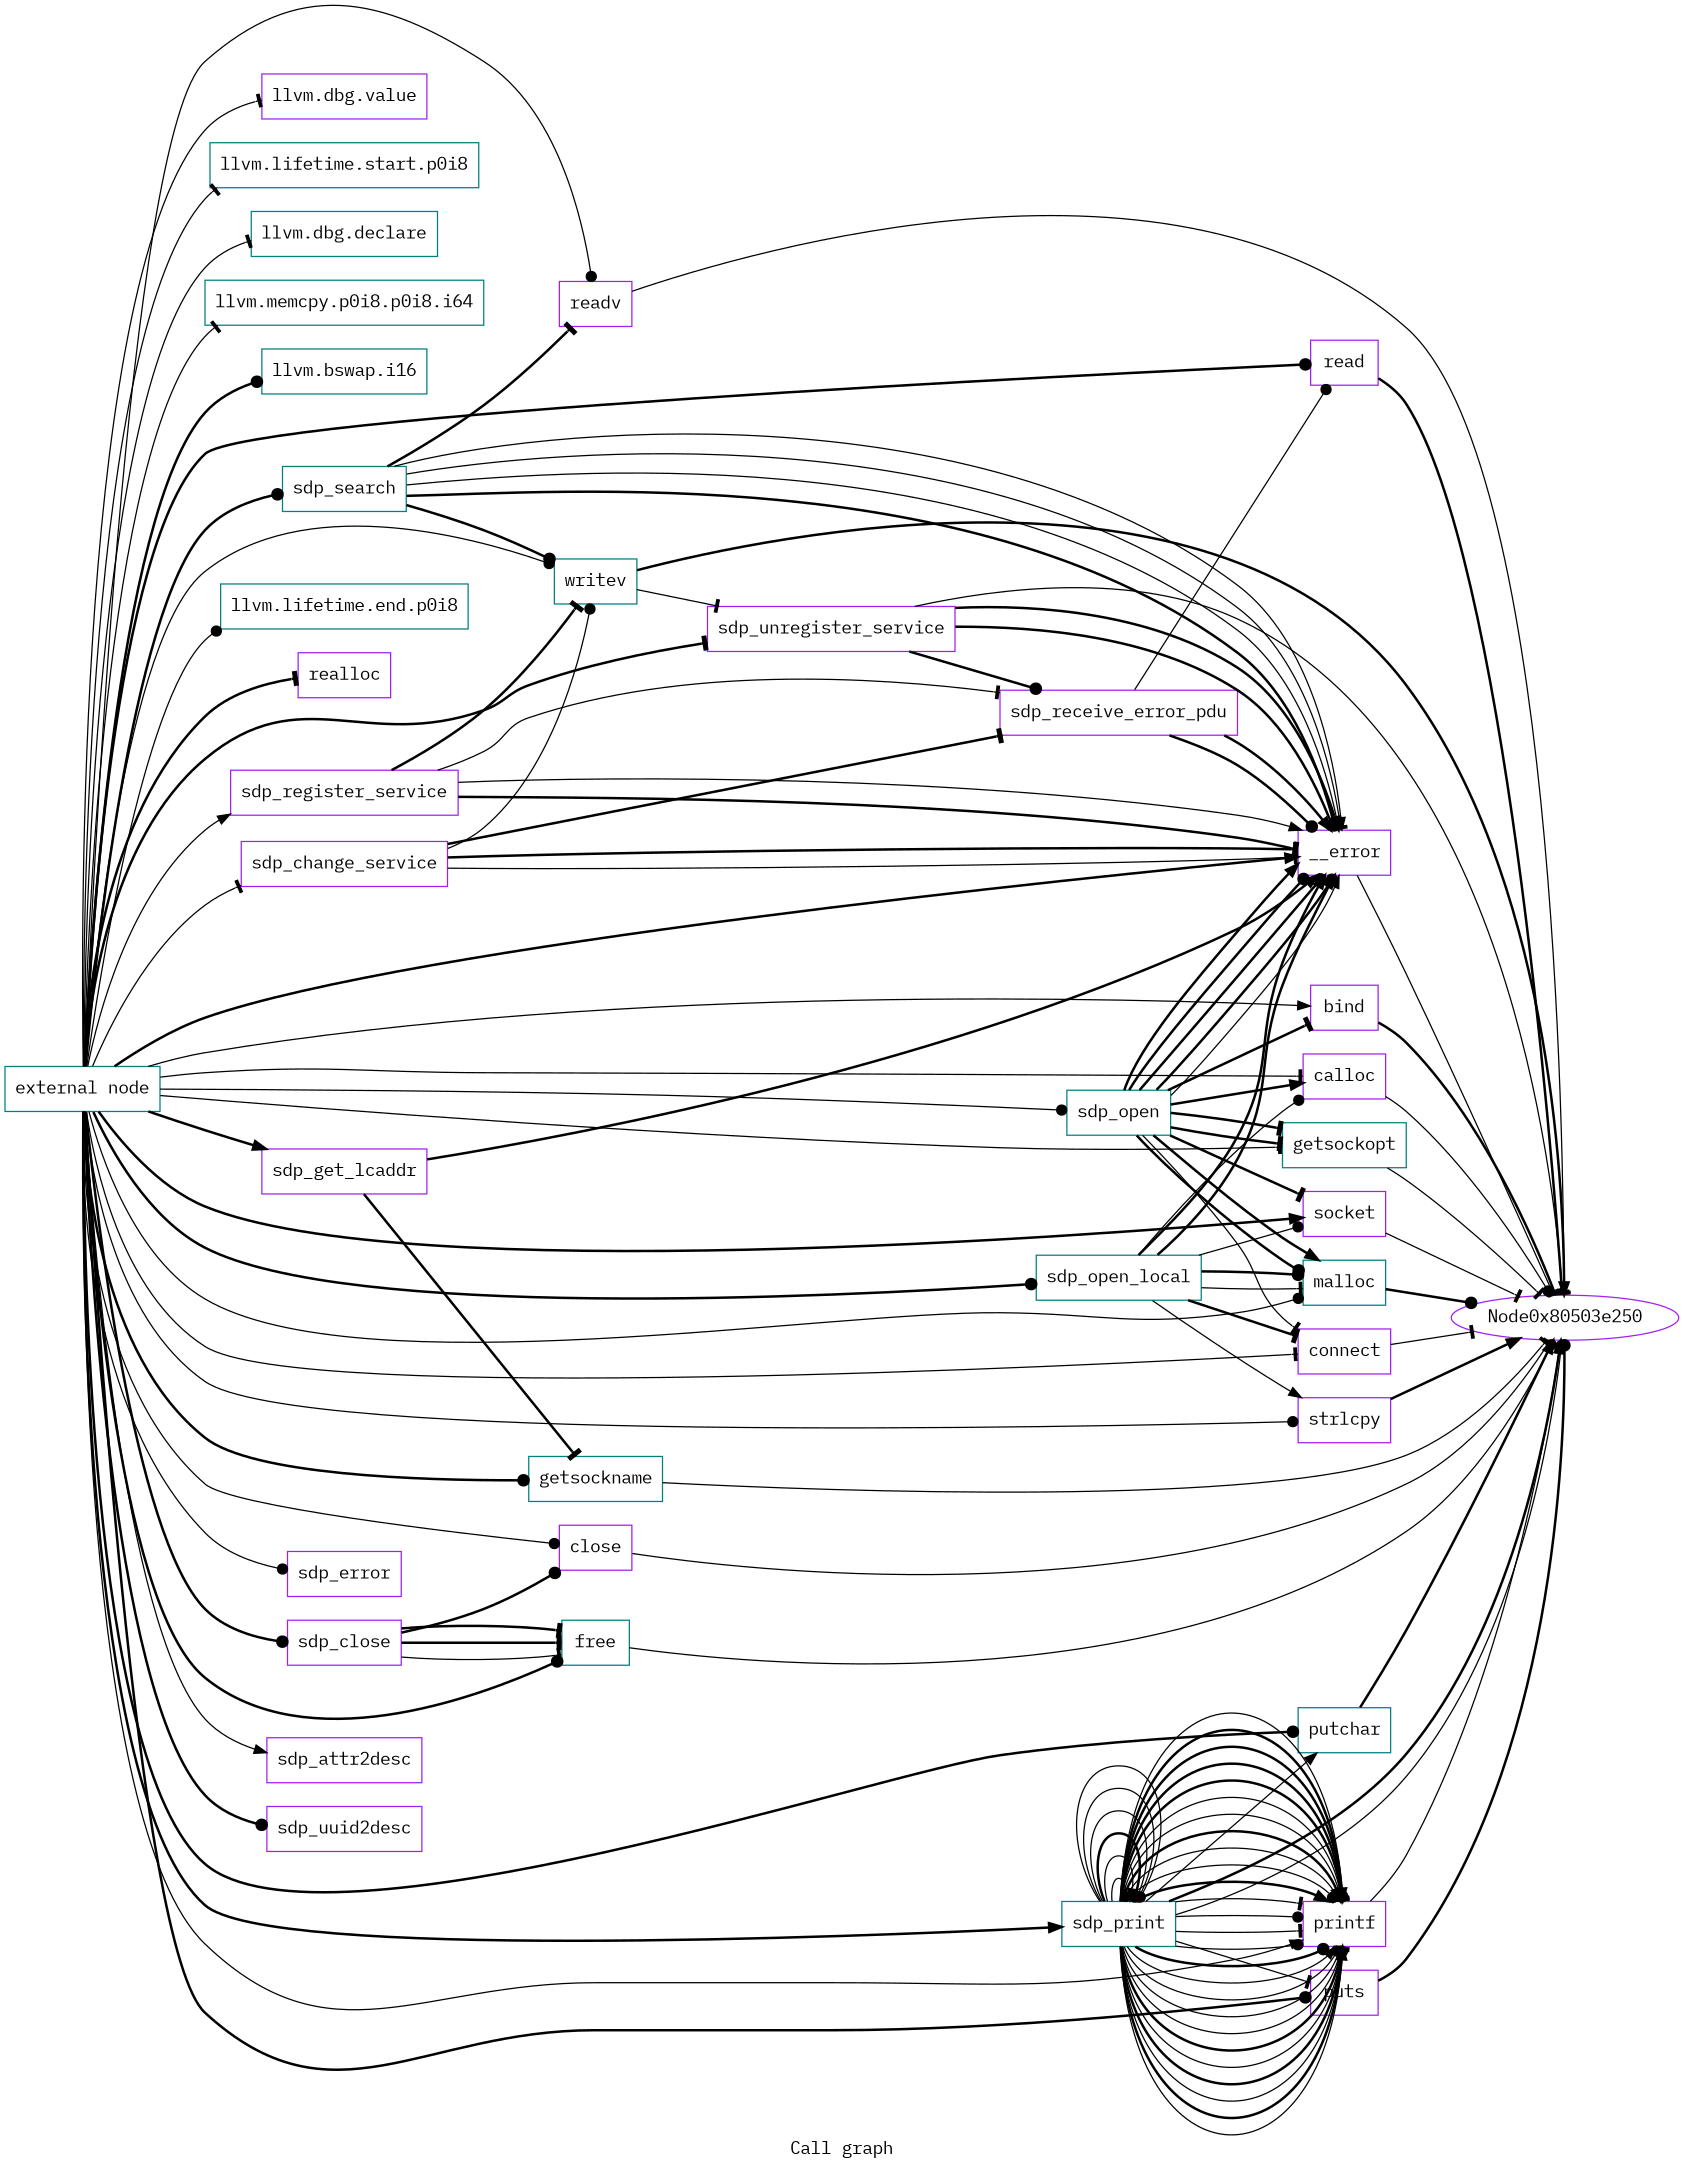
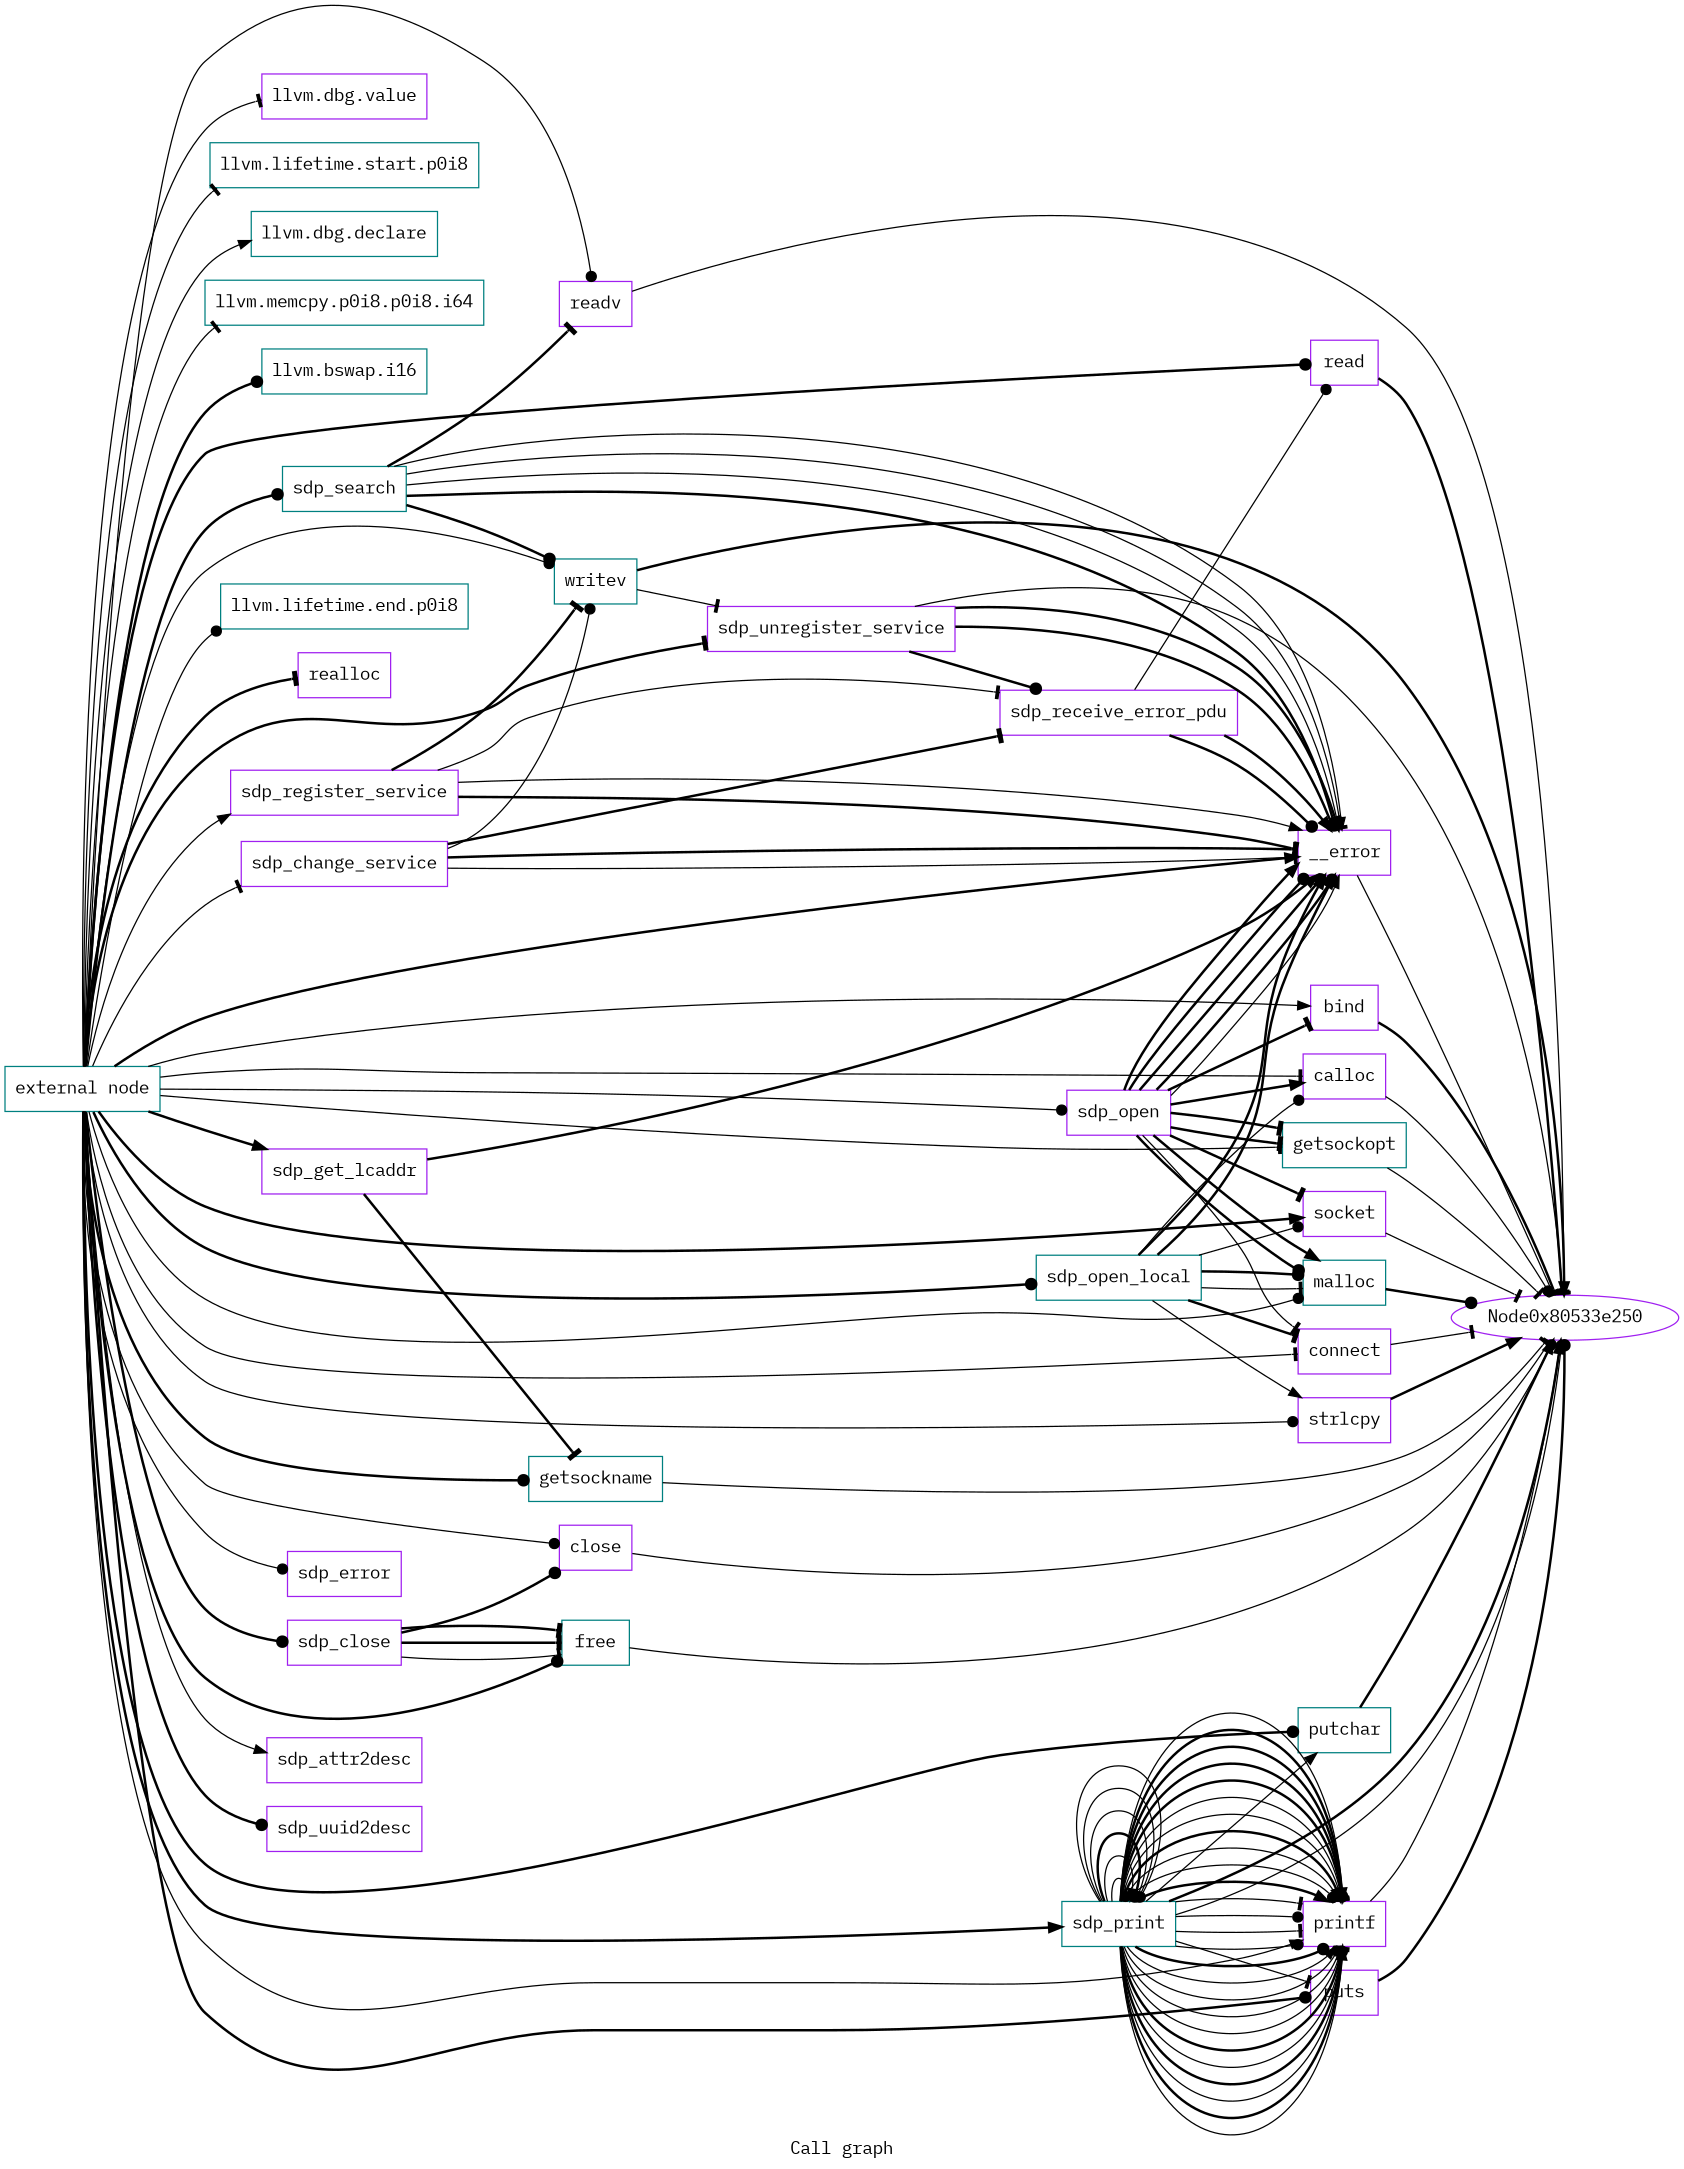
(133, 464) -> (136, 448)
(1119, 1113) -> (1119, 1113)
(1565, 1318) -> (1565, 1318)
